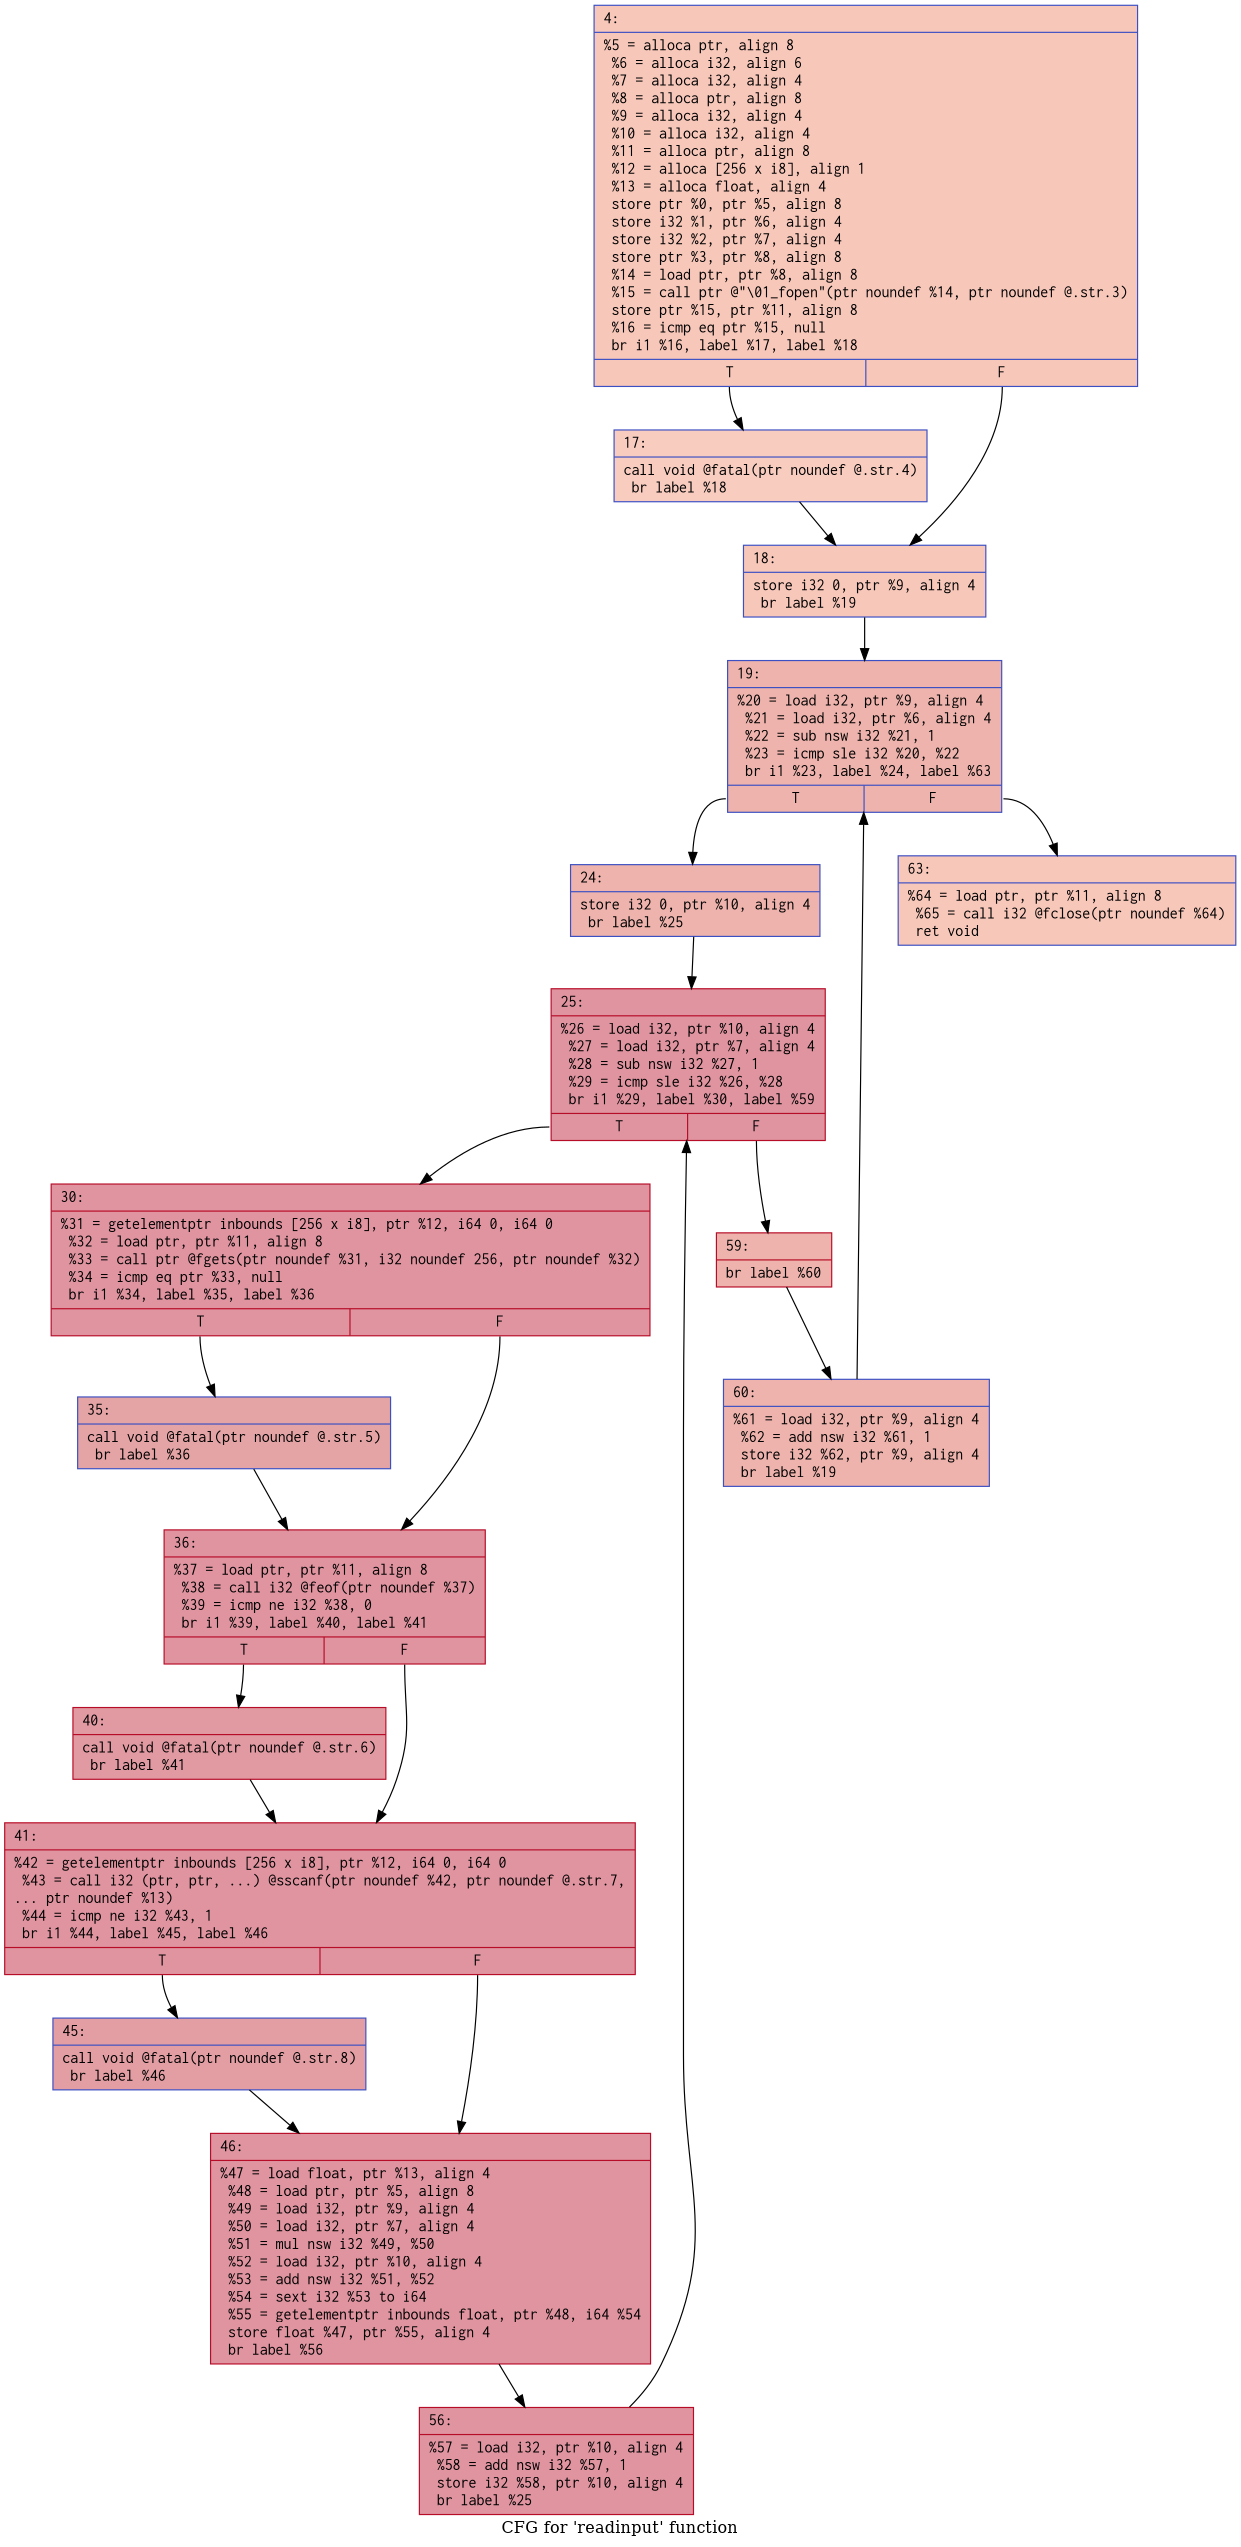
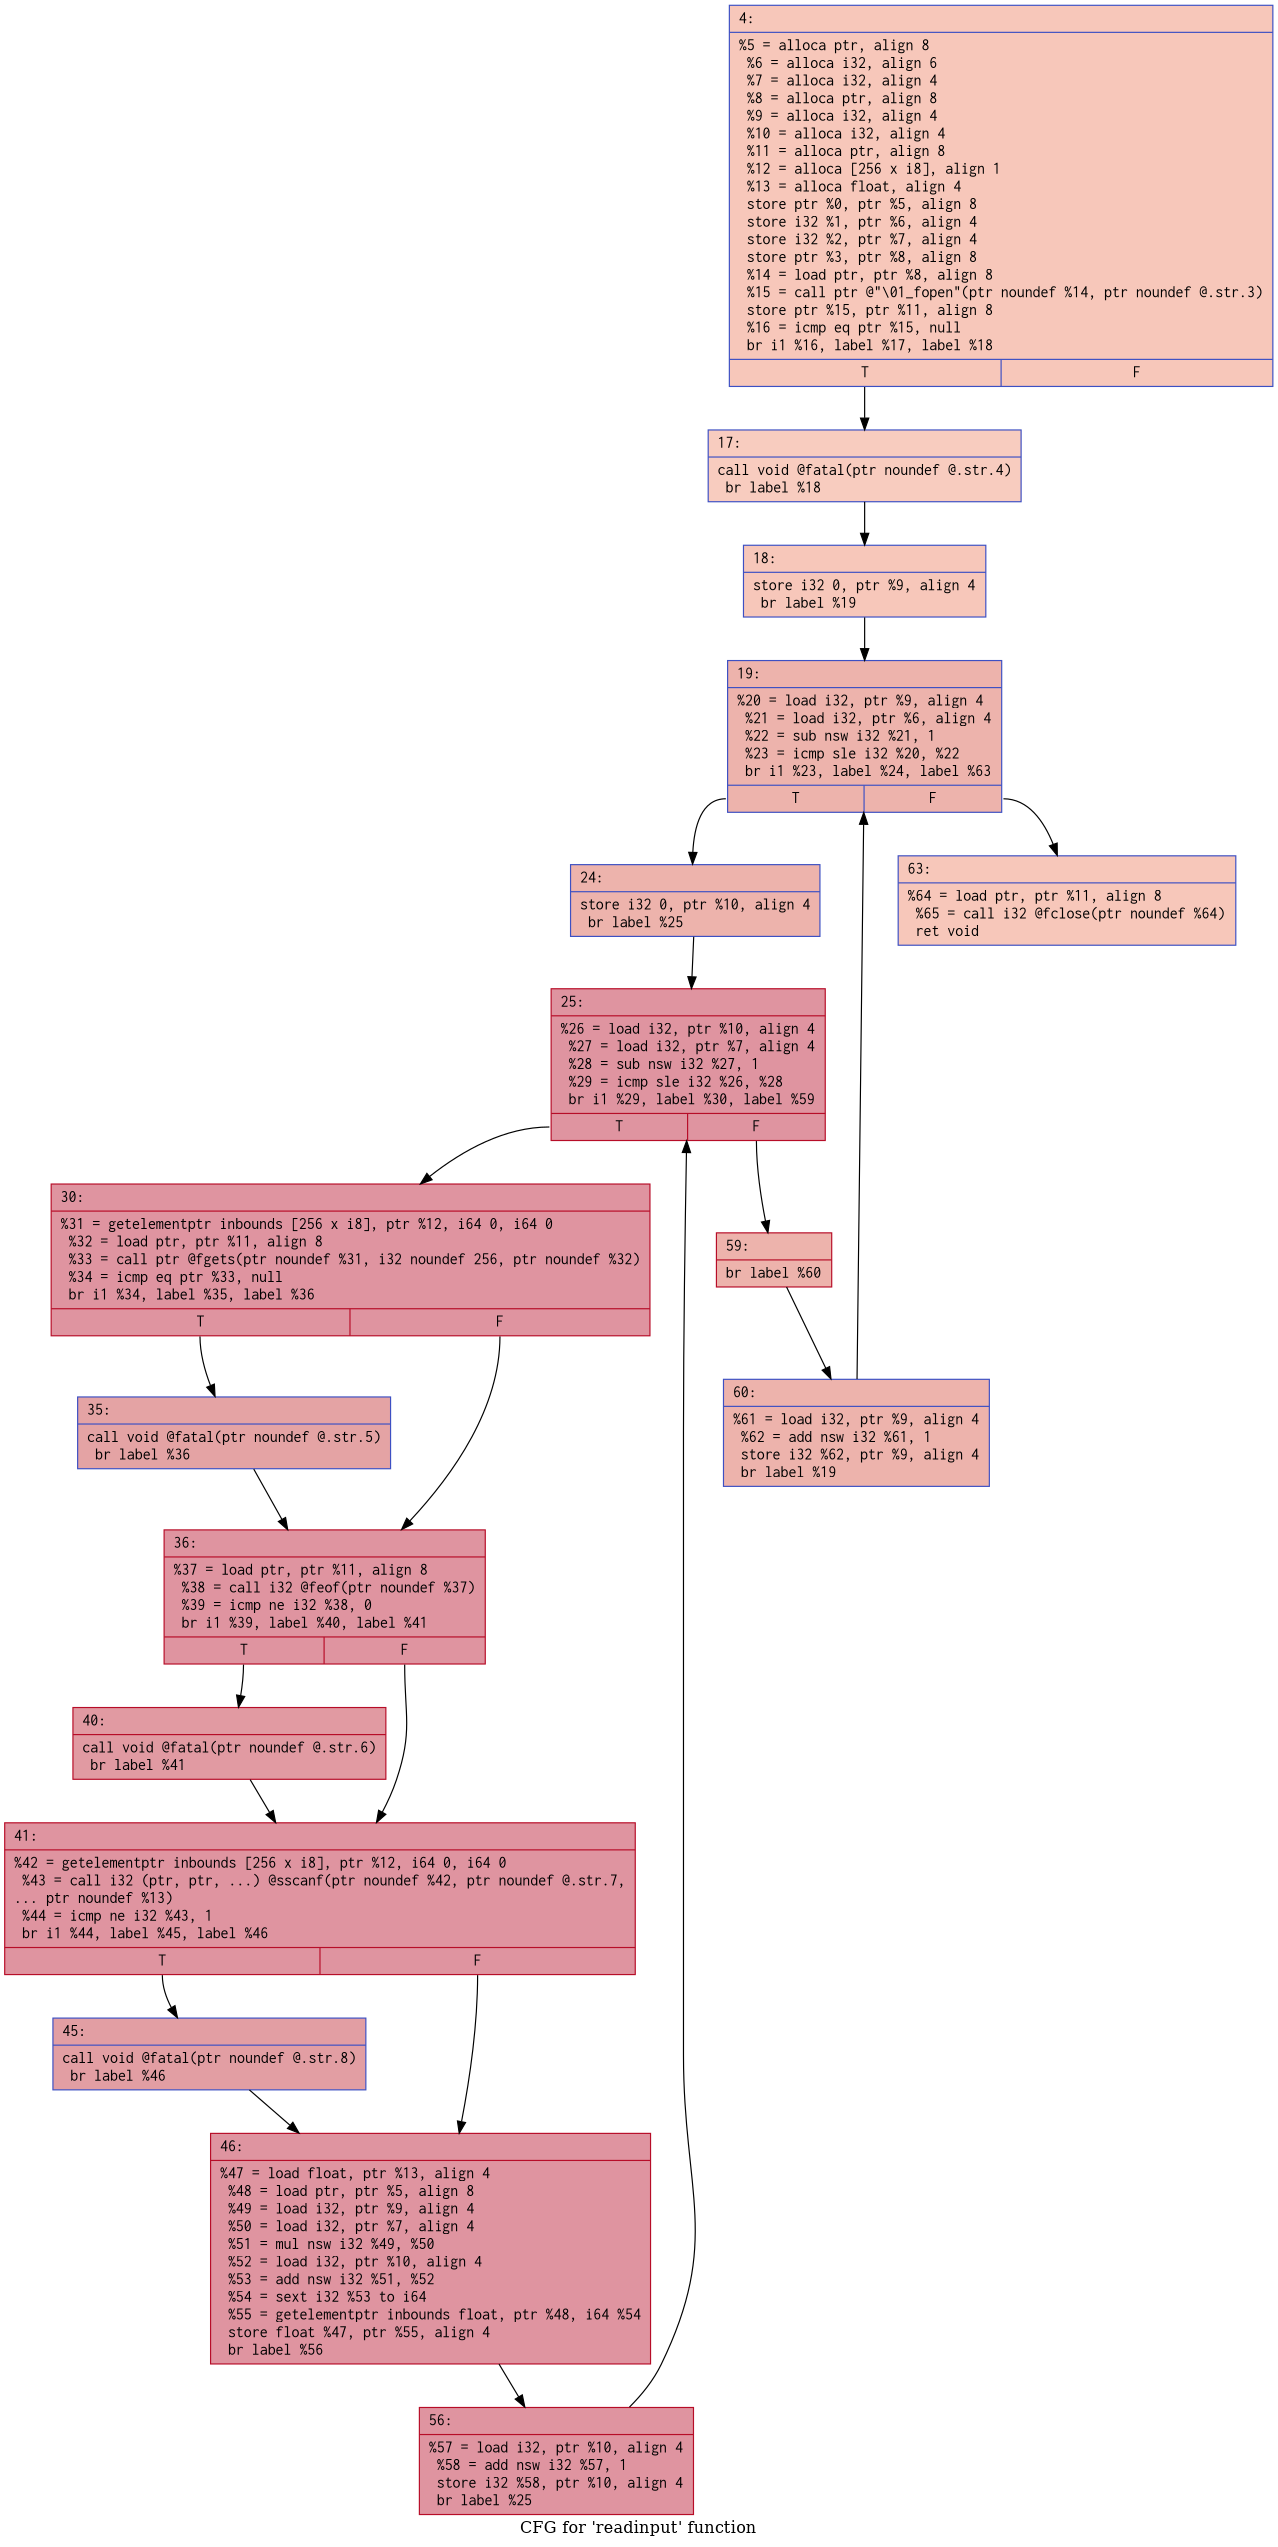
(976, 470) -> none
